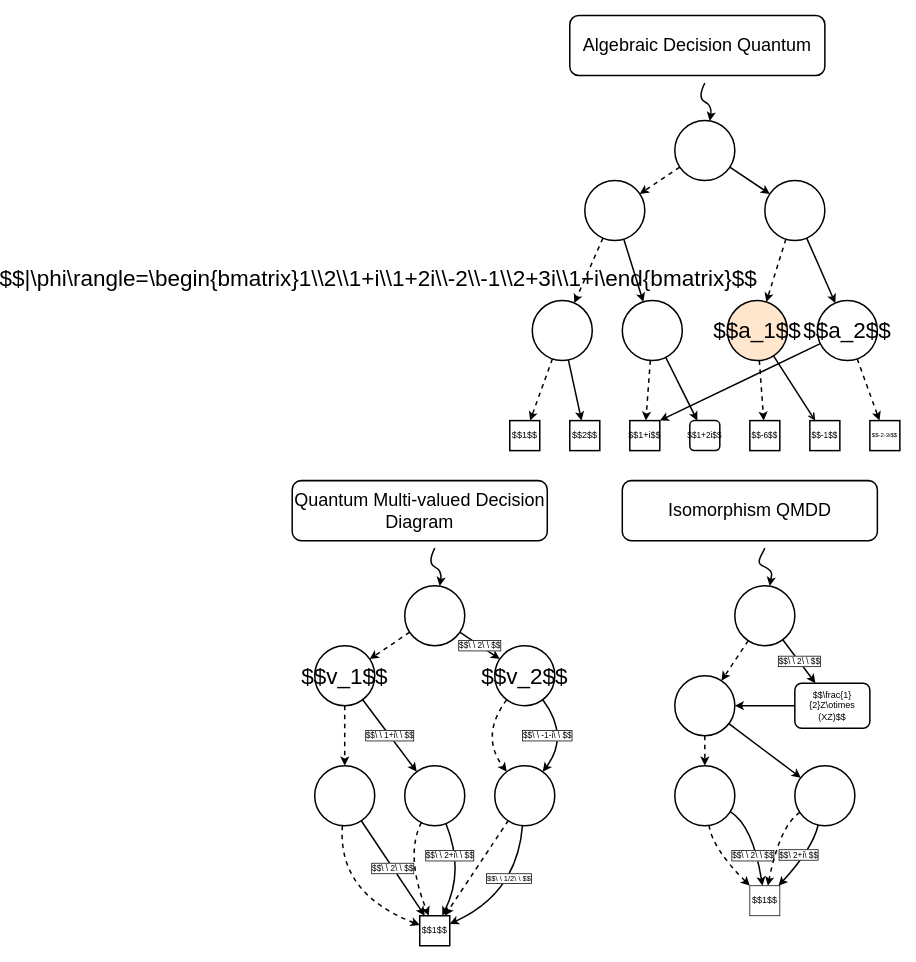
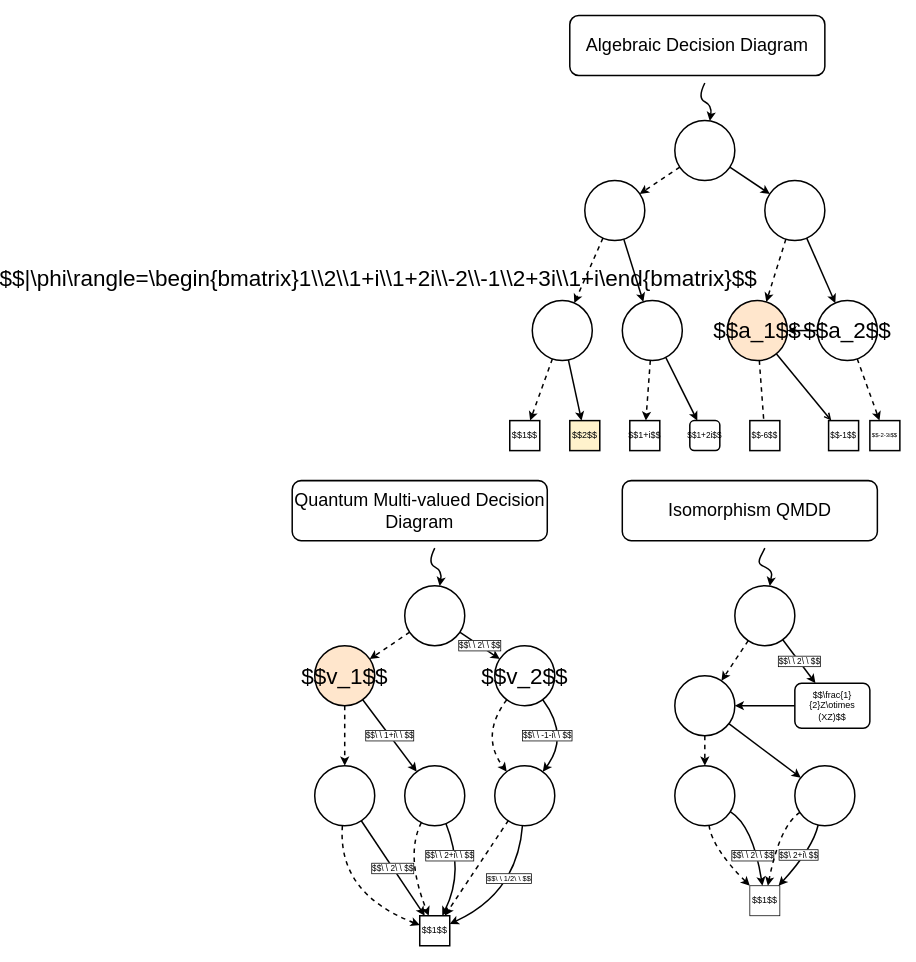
(697, 45) -> (697, 45)
(742, 381) -> (805, 330)
(763, 412) -> (763, 415)
(585, 435) -> (585, 435)
(825, 435) -> (843, 435)
(345, 675) -> (345, 675)
